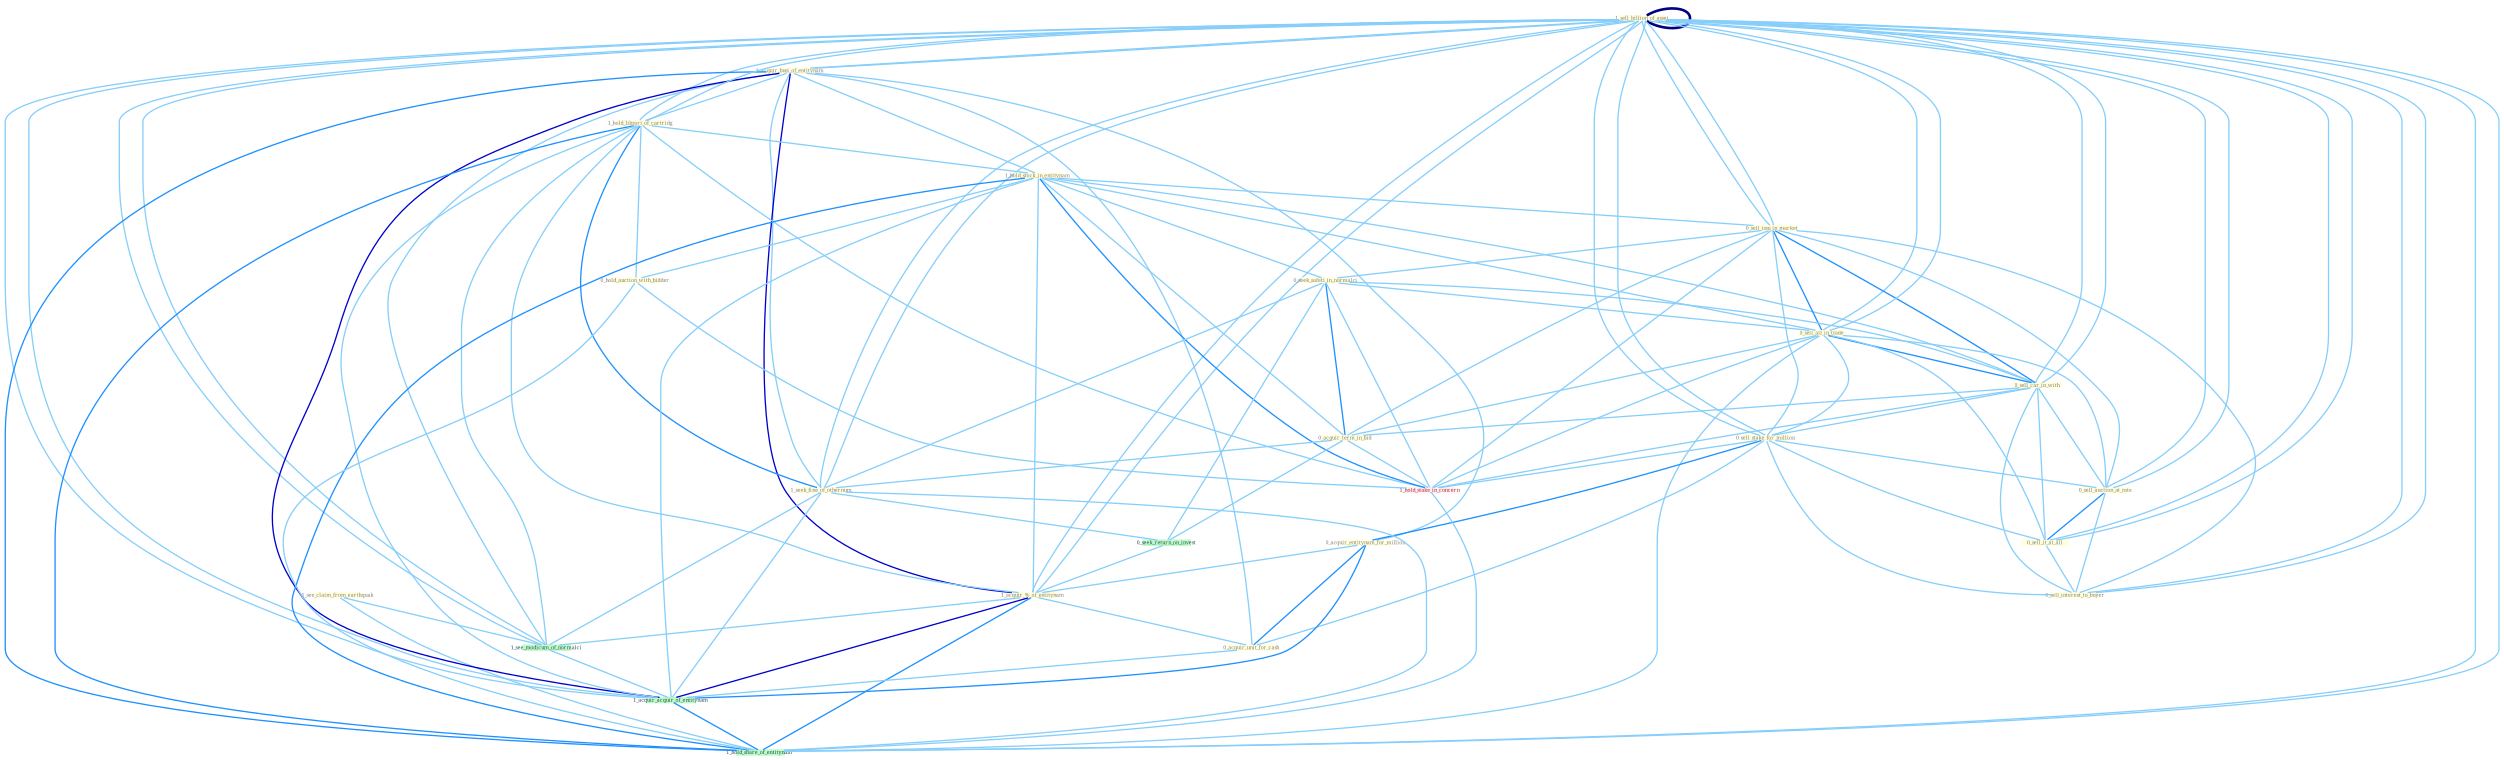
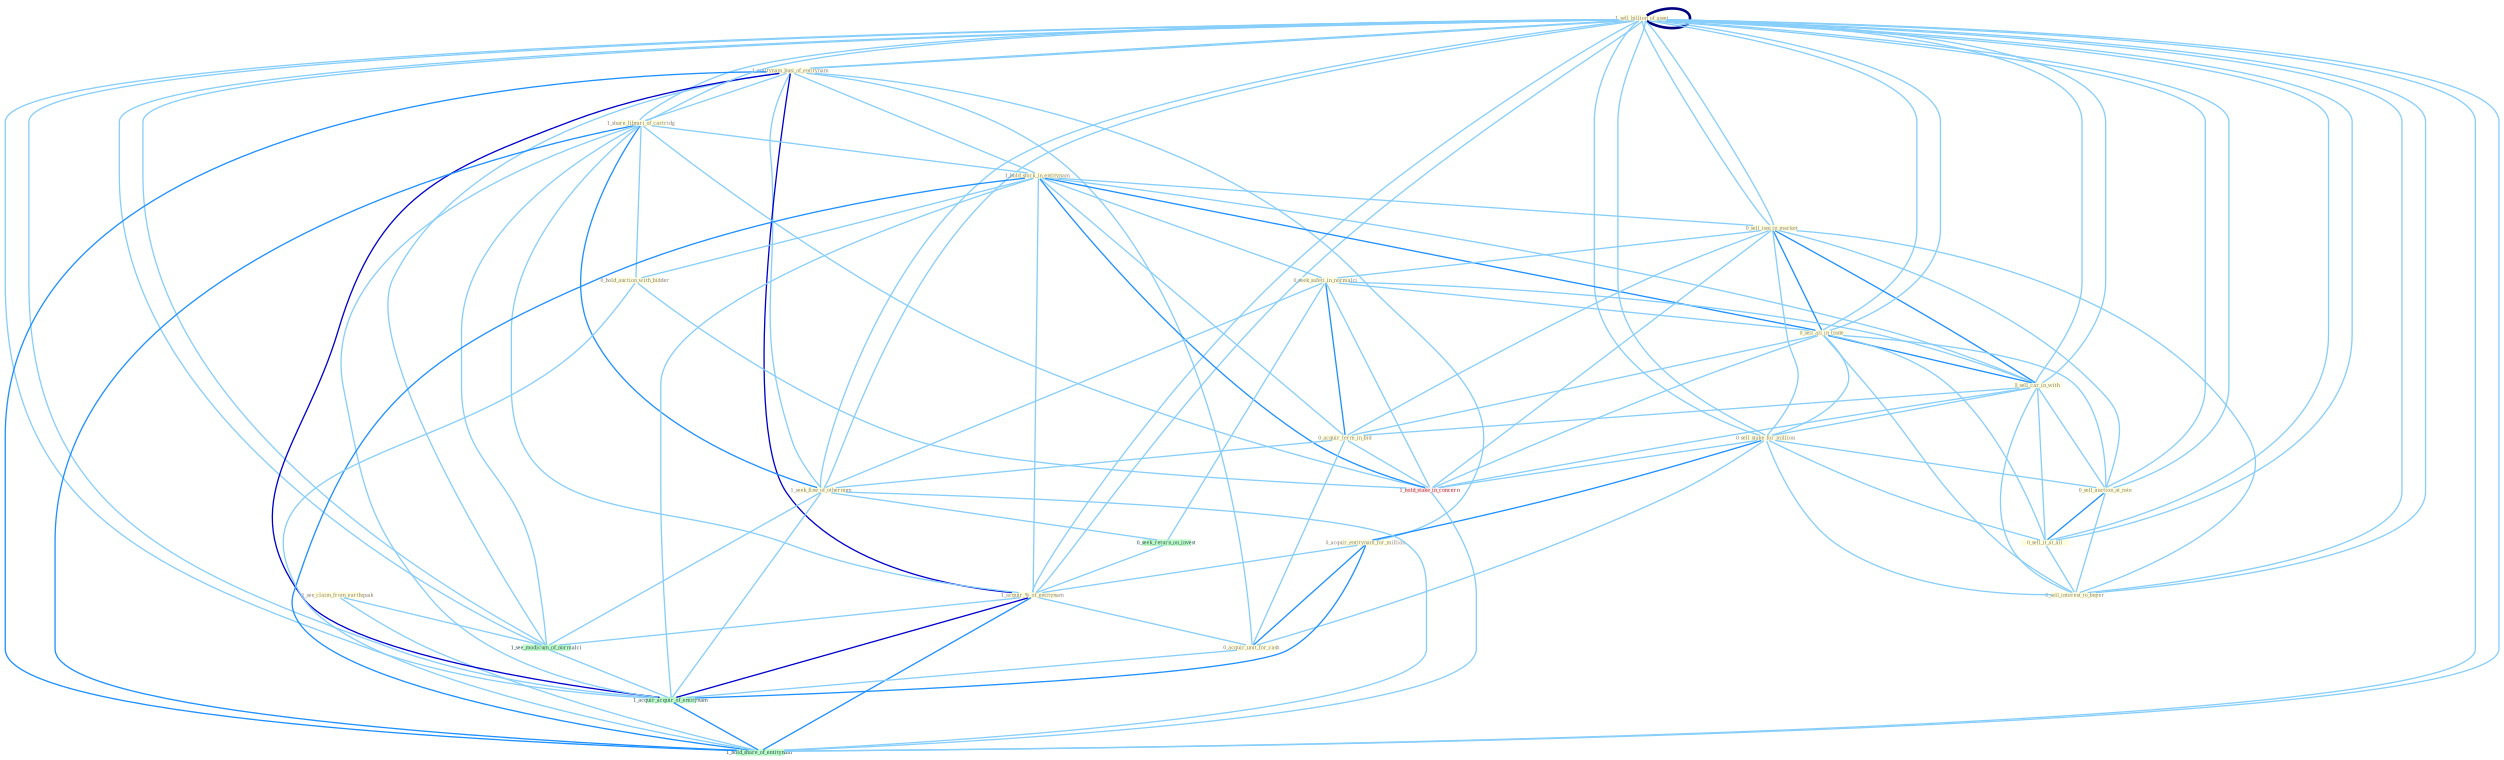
(791, 71) -> (791, 71)
(641, 123) -> (641, 123)
(1430, 254) -> (1430, 254)
(1256, 490) -> (1299, 543)
(1419, 721) -> (1937, 476)
